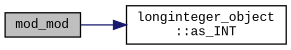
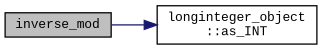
(43, 25) -> (58, 25)
